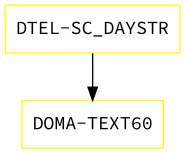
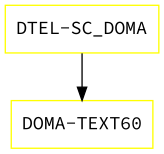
(93, 29) -> (82, 29)
